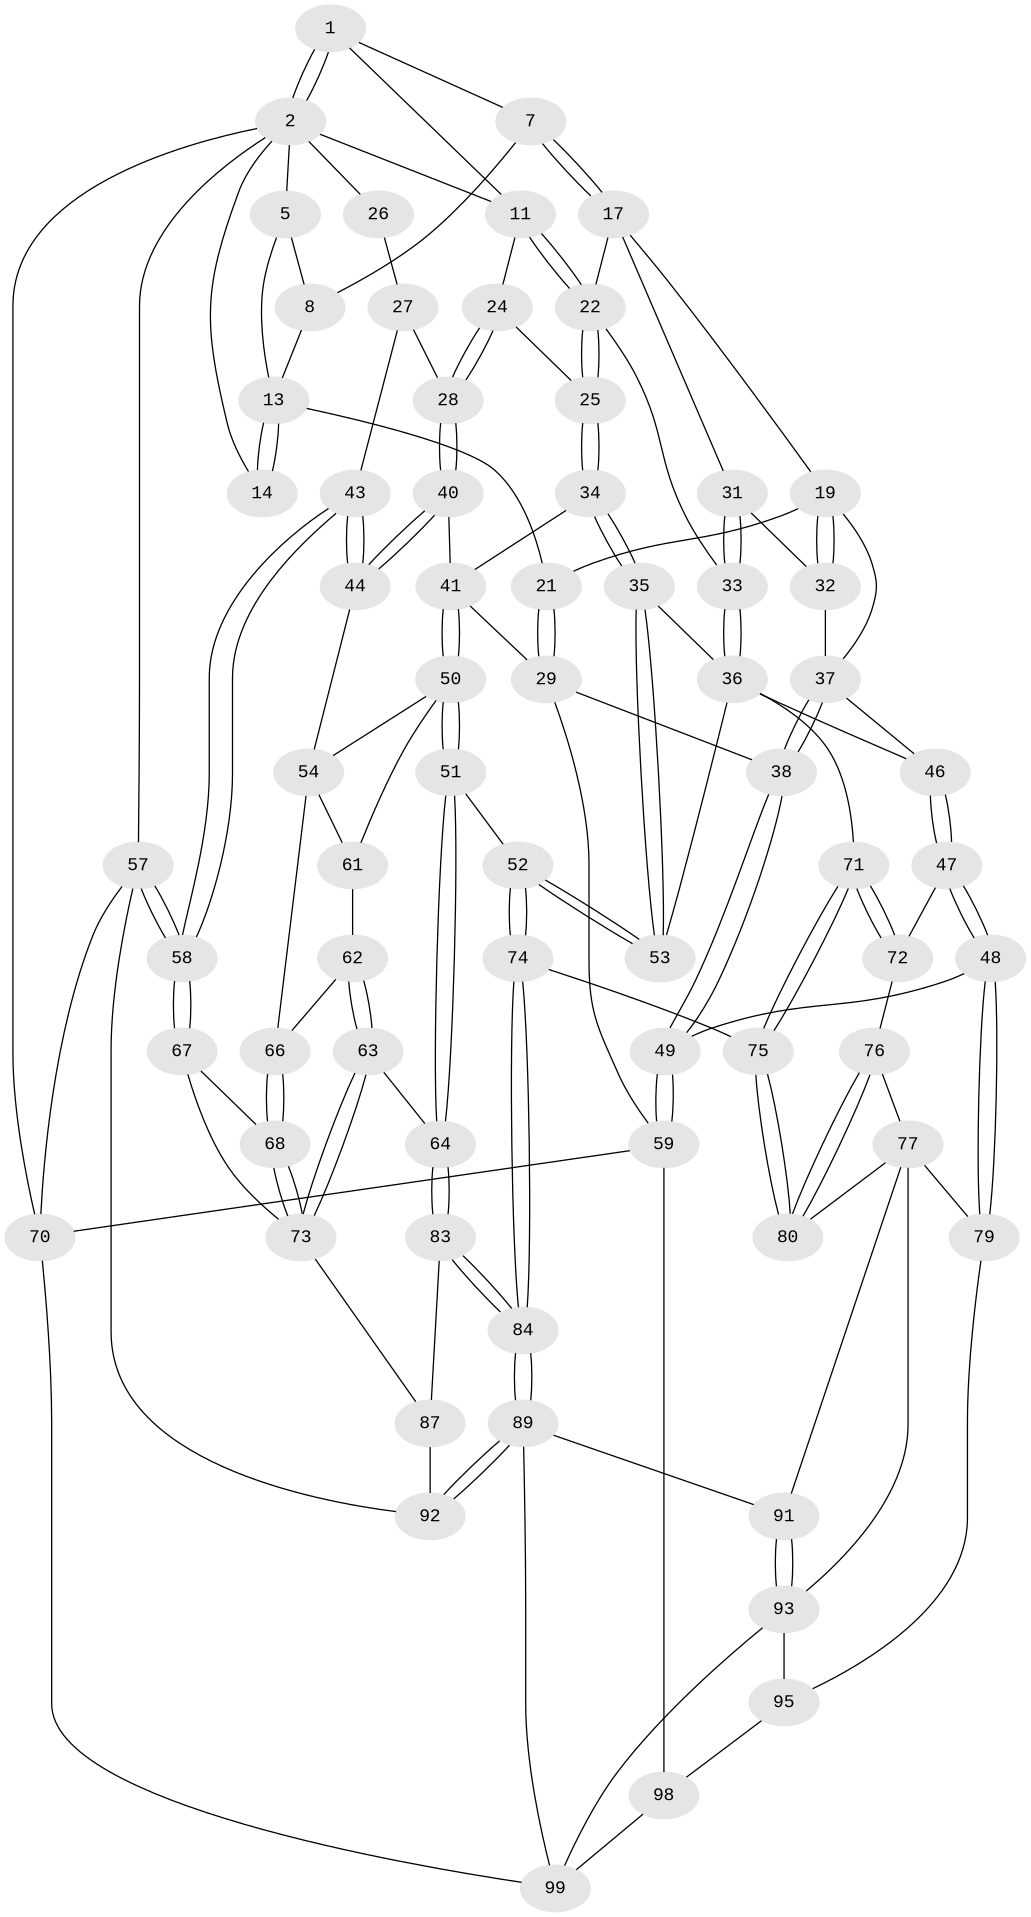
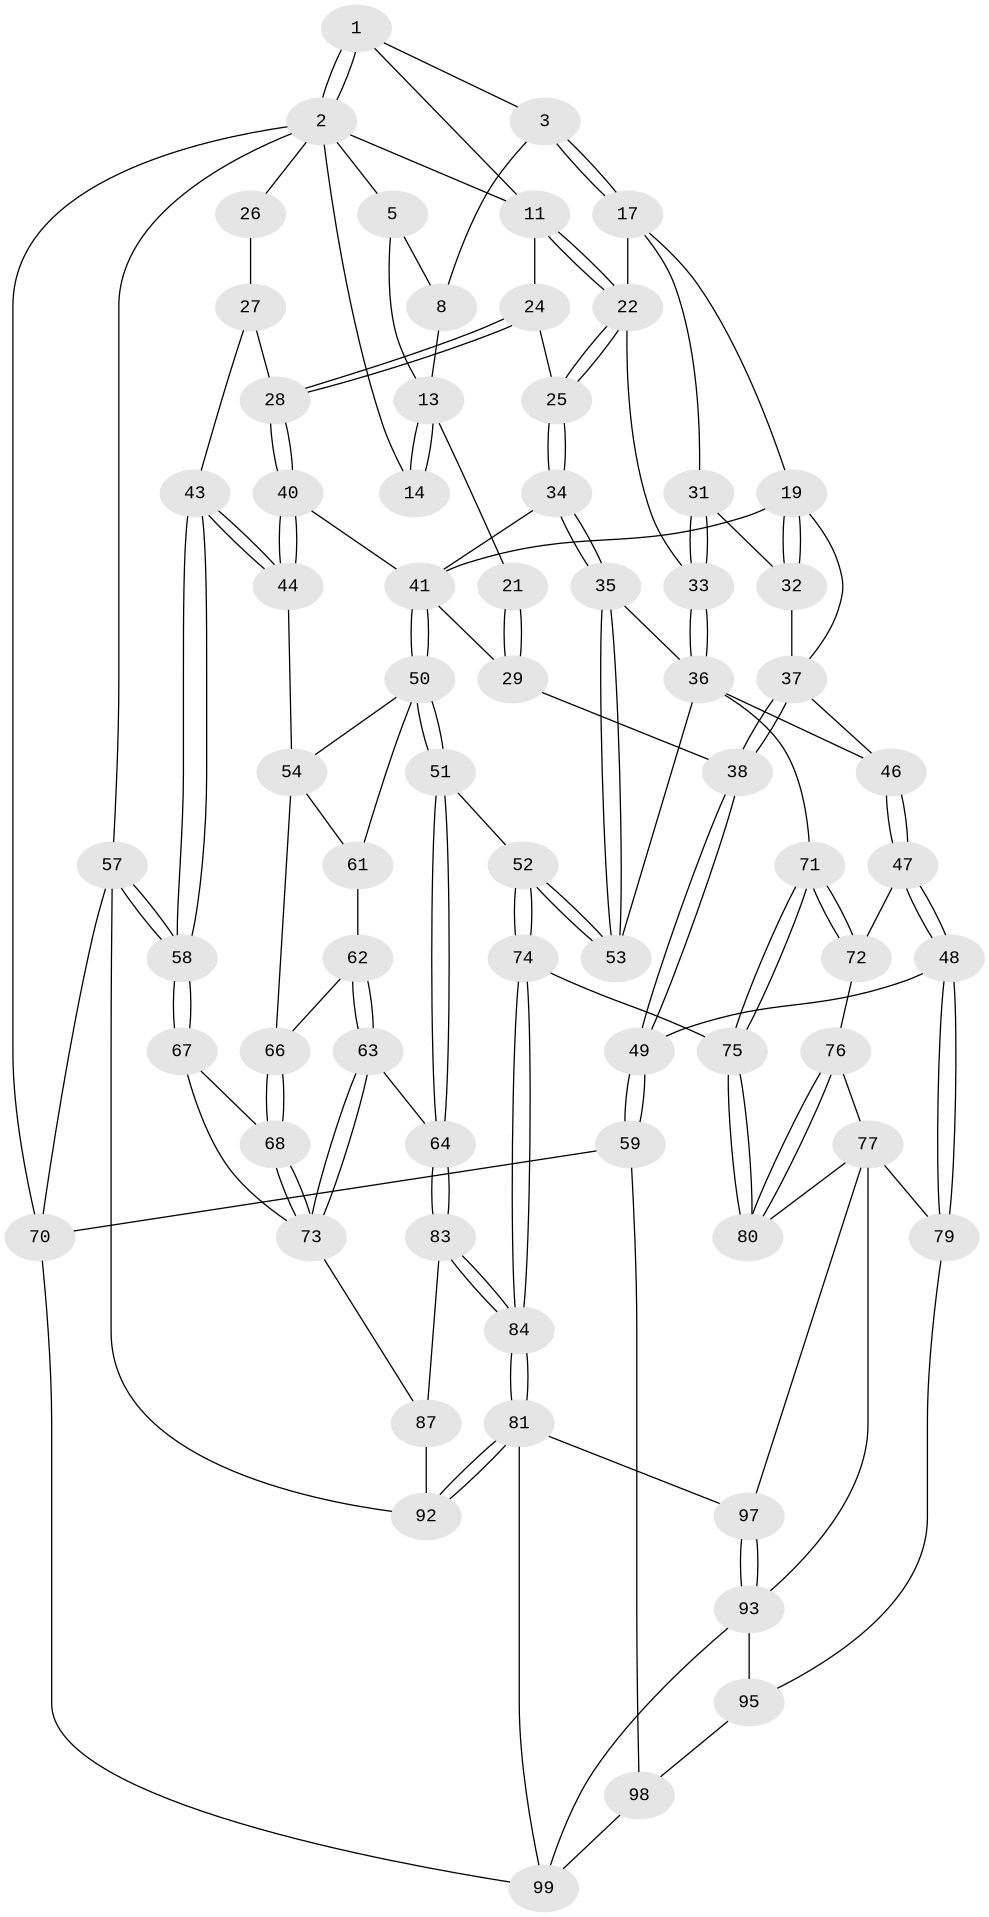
(531, 121) -> (545, 121)
(686, 540) -> (606, 540)
(589, 928) -> none
(523, 1423) -> (519, 1423)
(784, 1516) -> (749, 1516)
